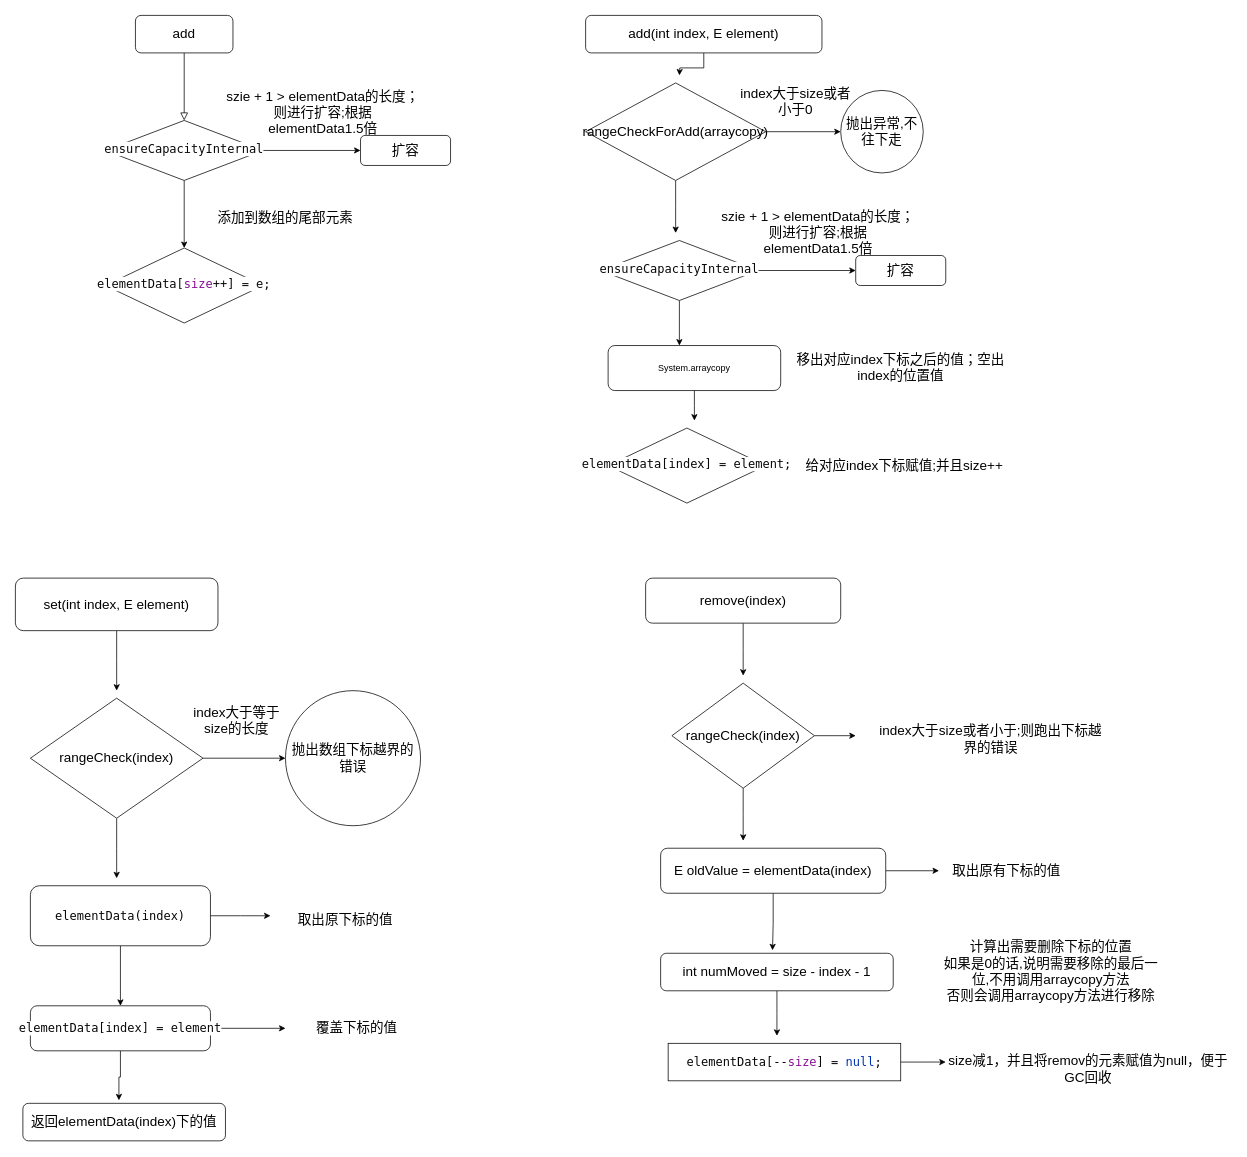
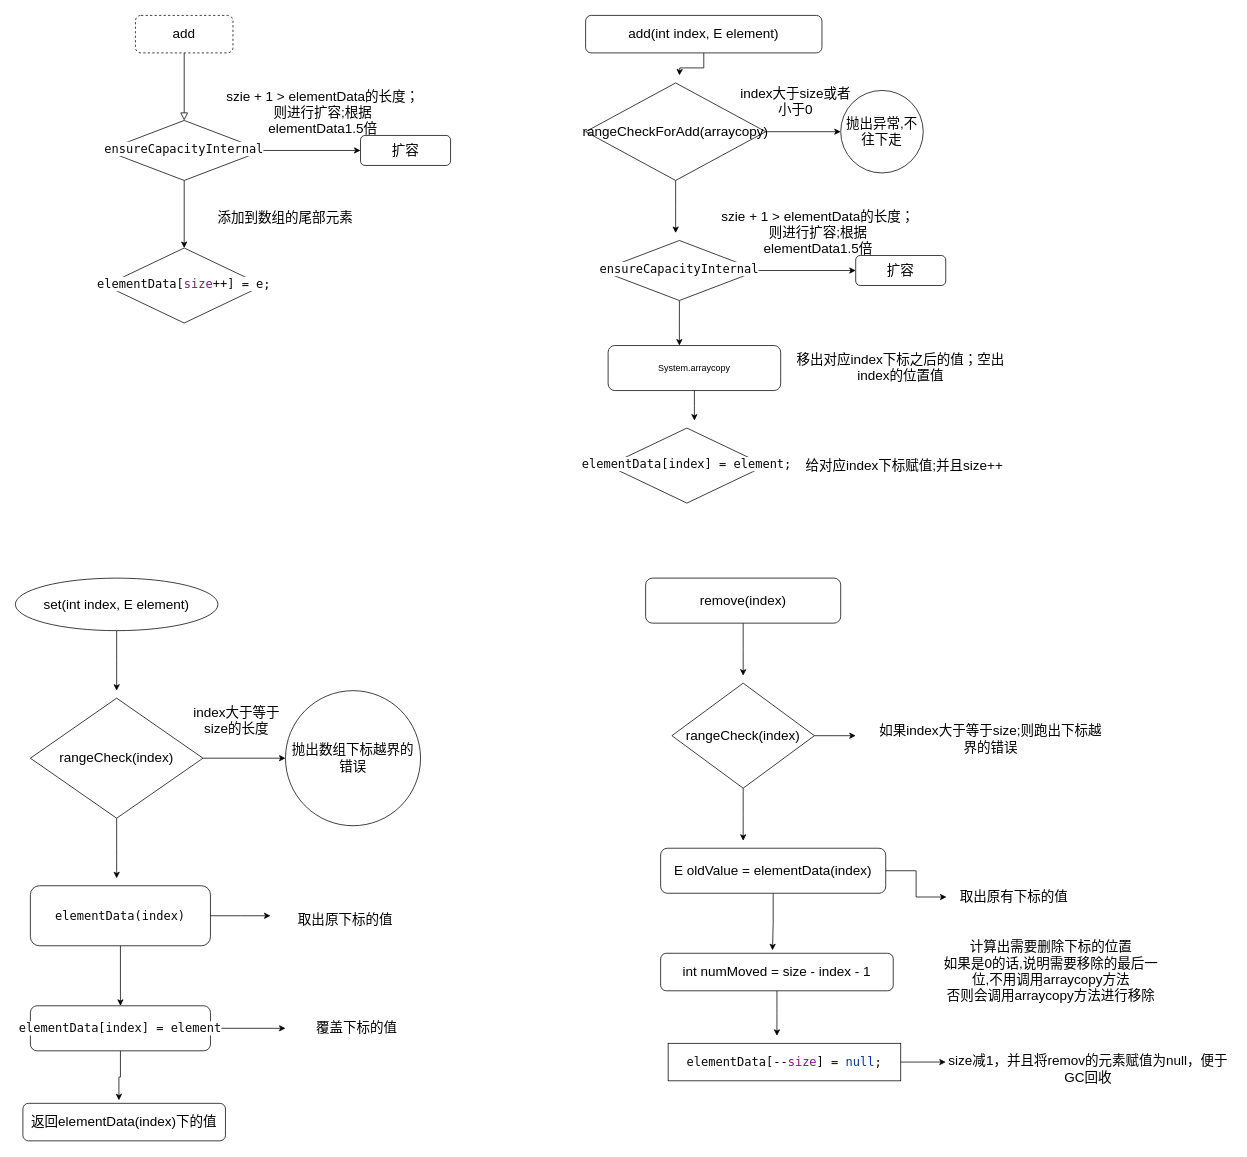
(184, 34) -> (184, 34)
(117, 604) -> (117, 604)
(990, 739) -> (990, 739)
(1006, 870) -> (1014, 897)
